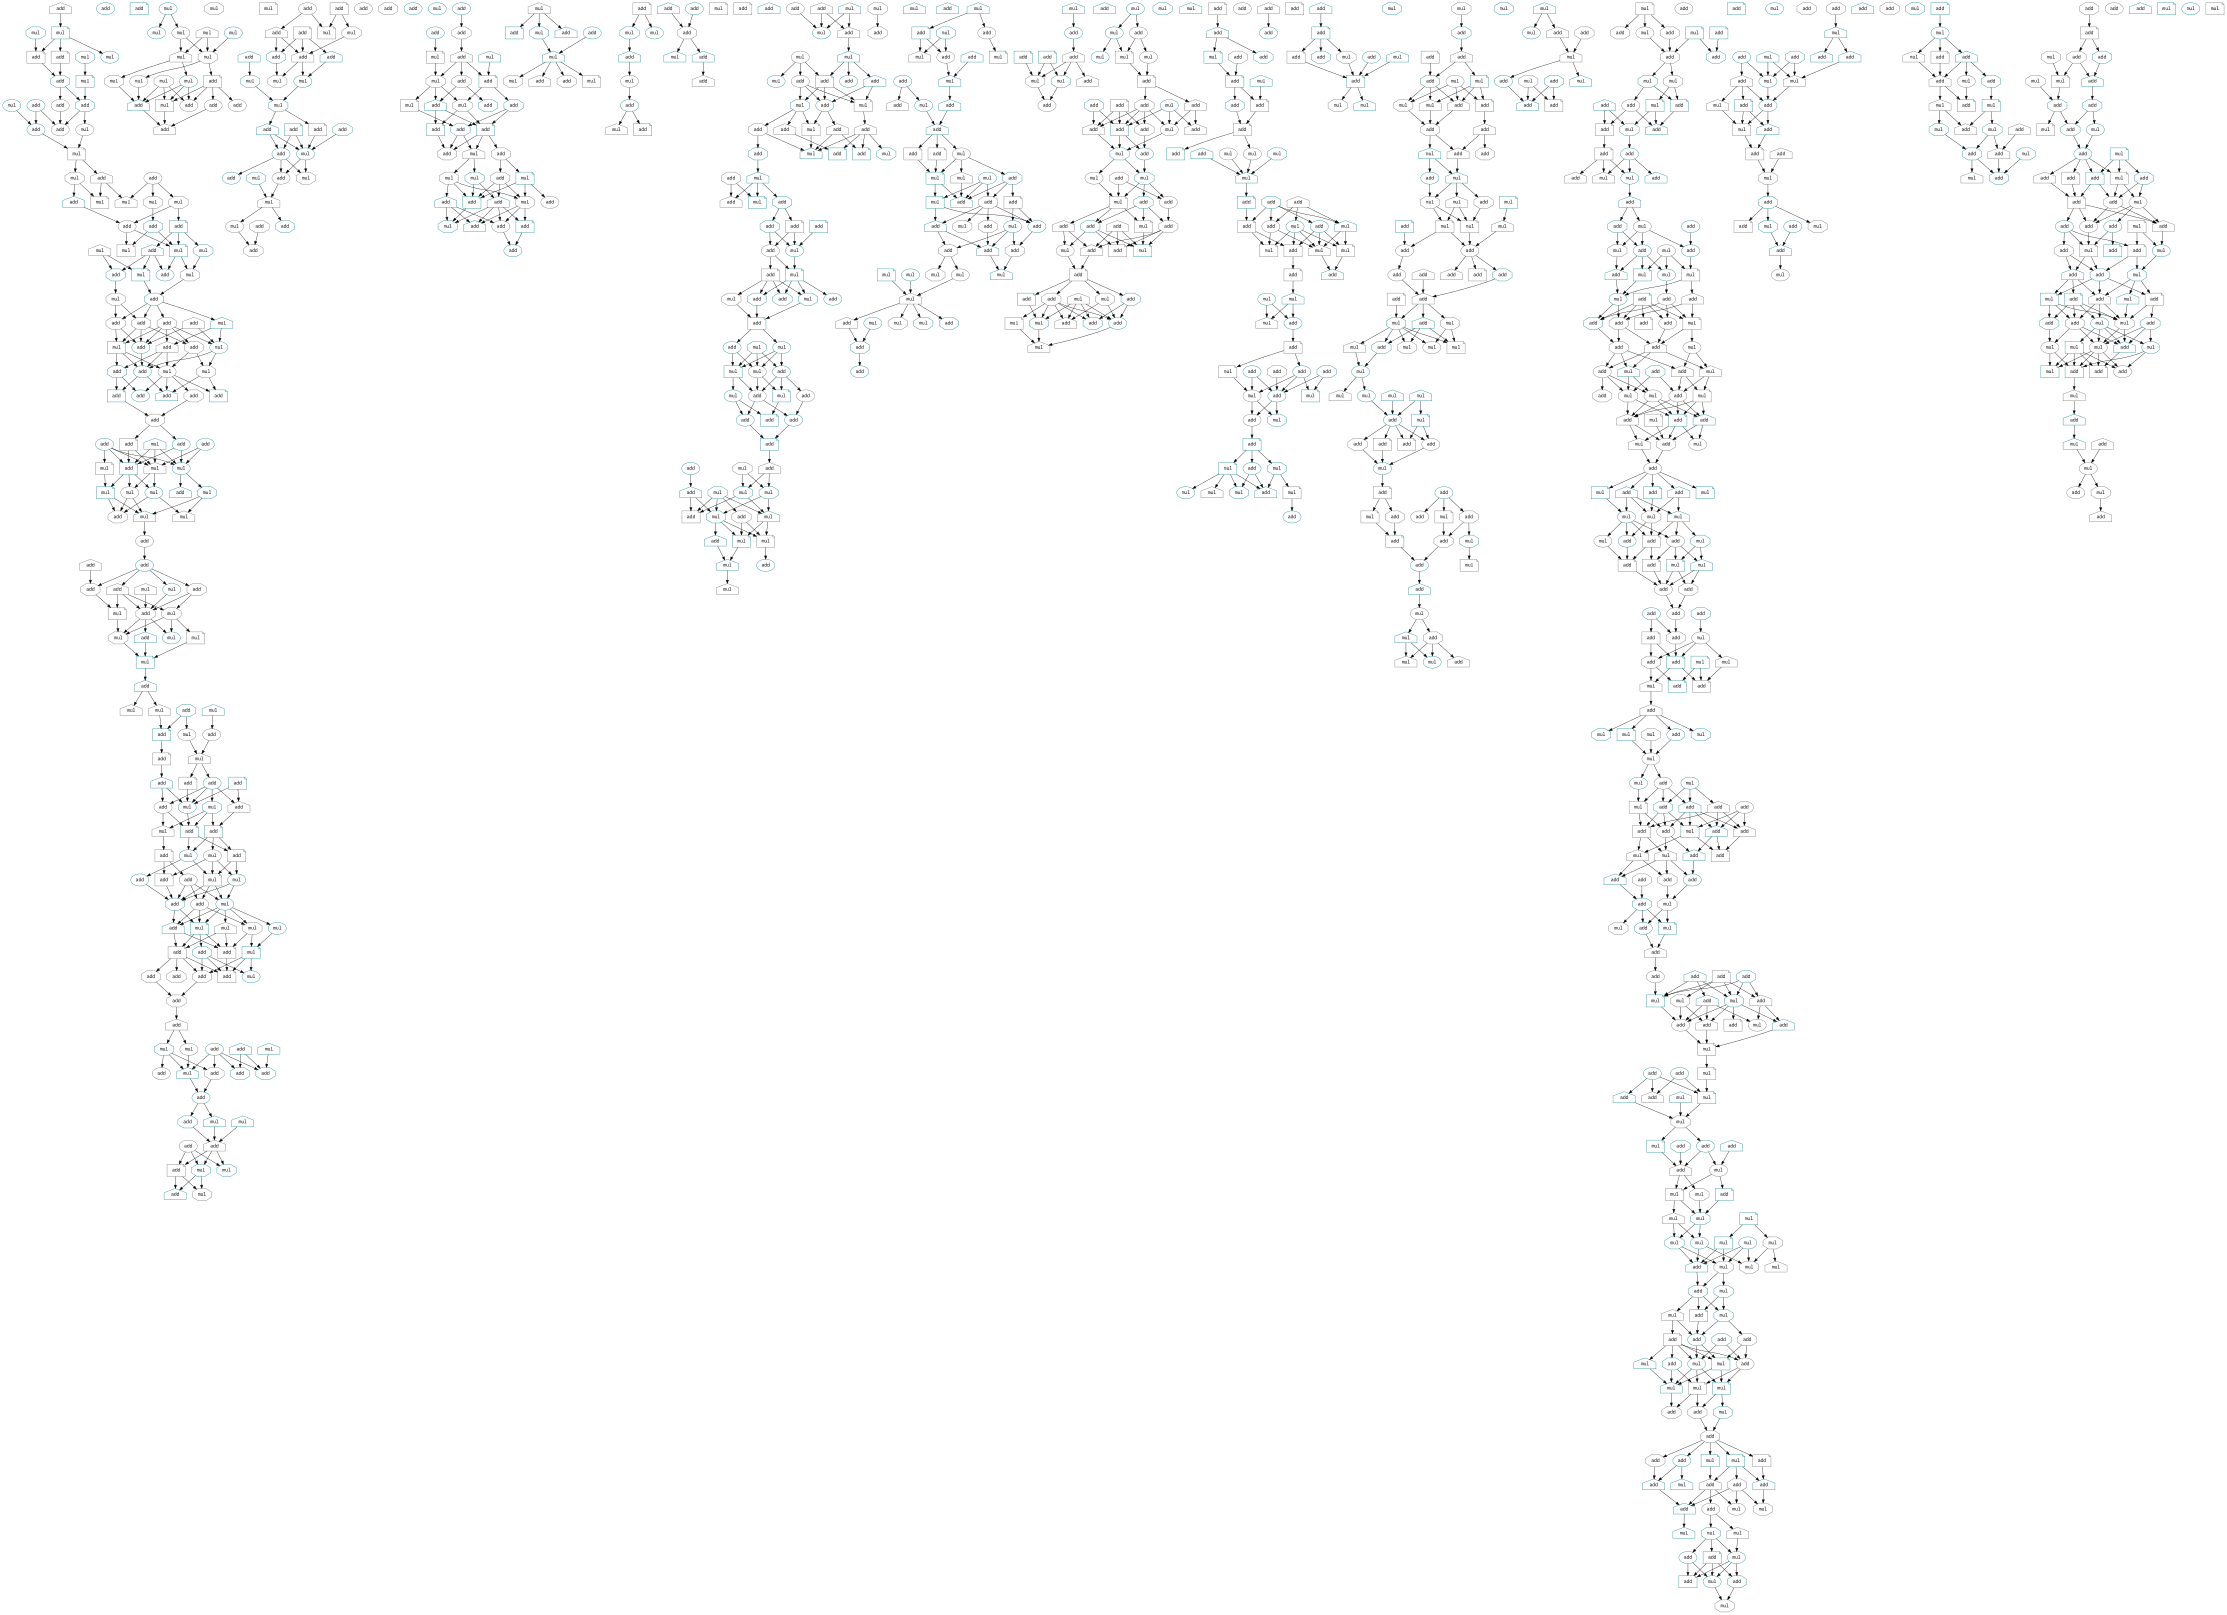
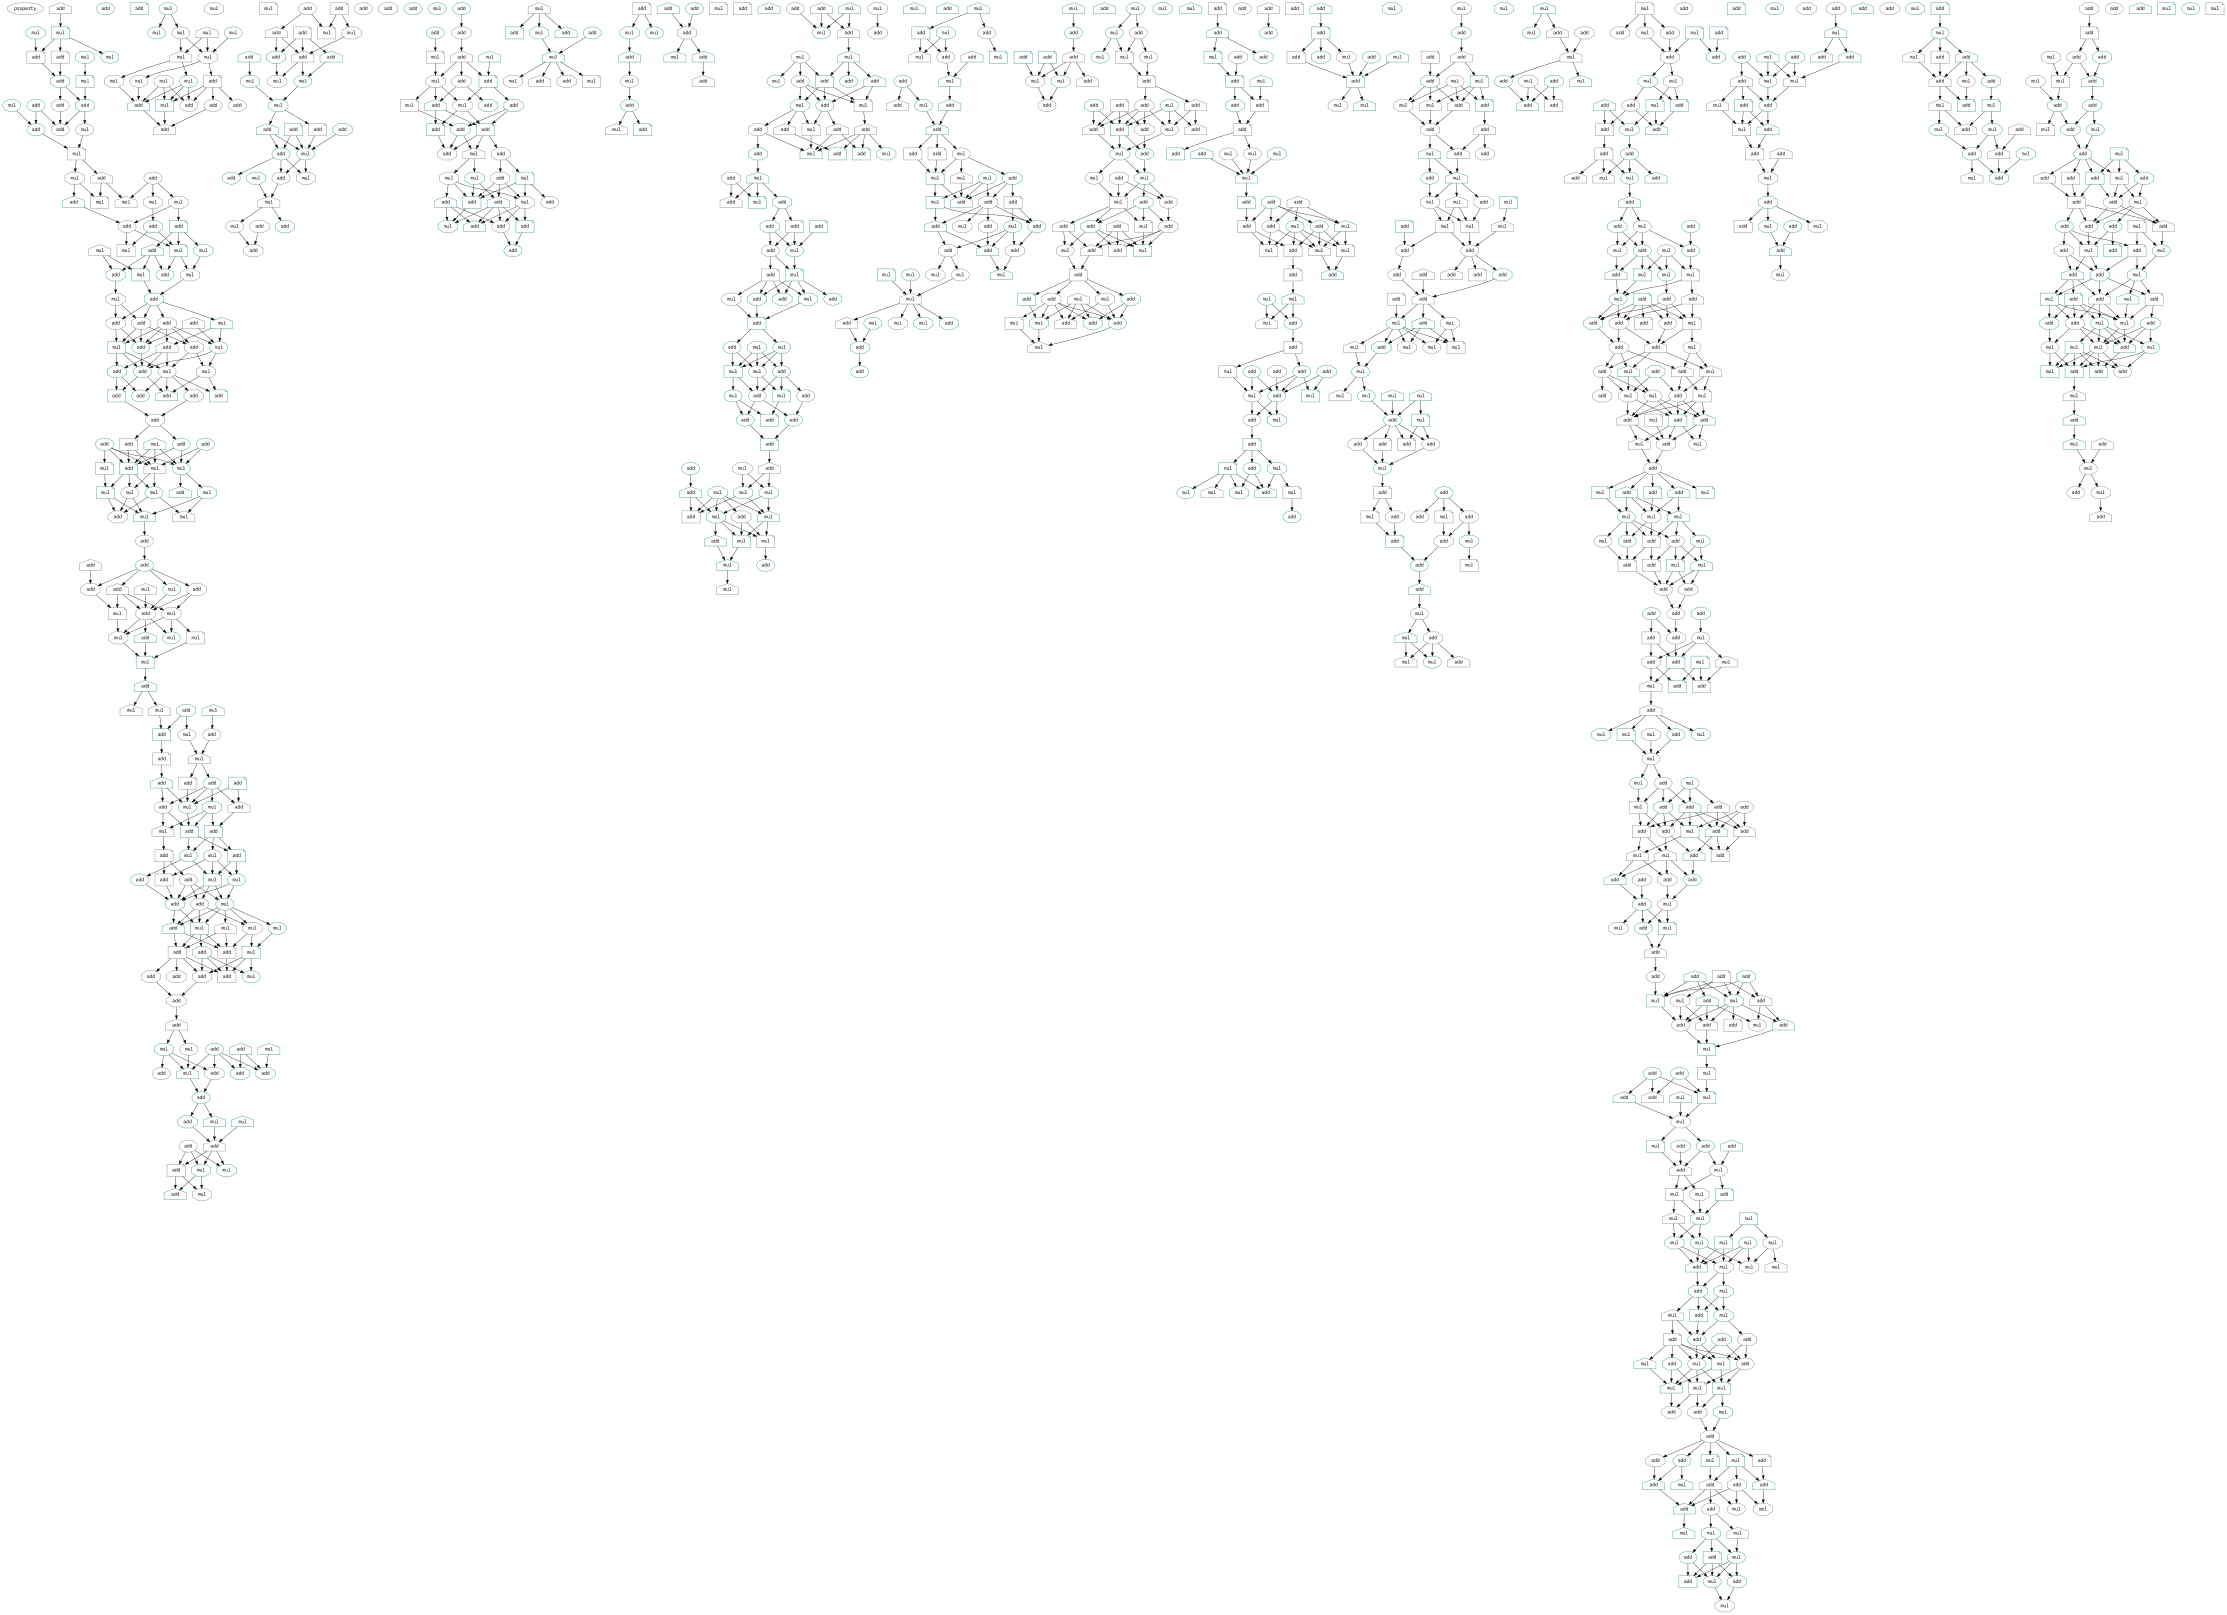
none -> (25, 9)
